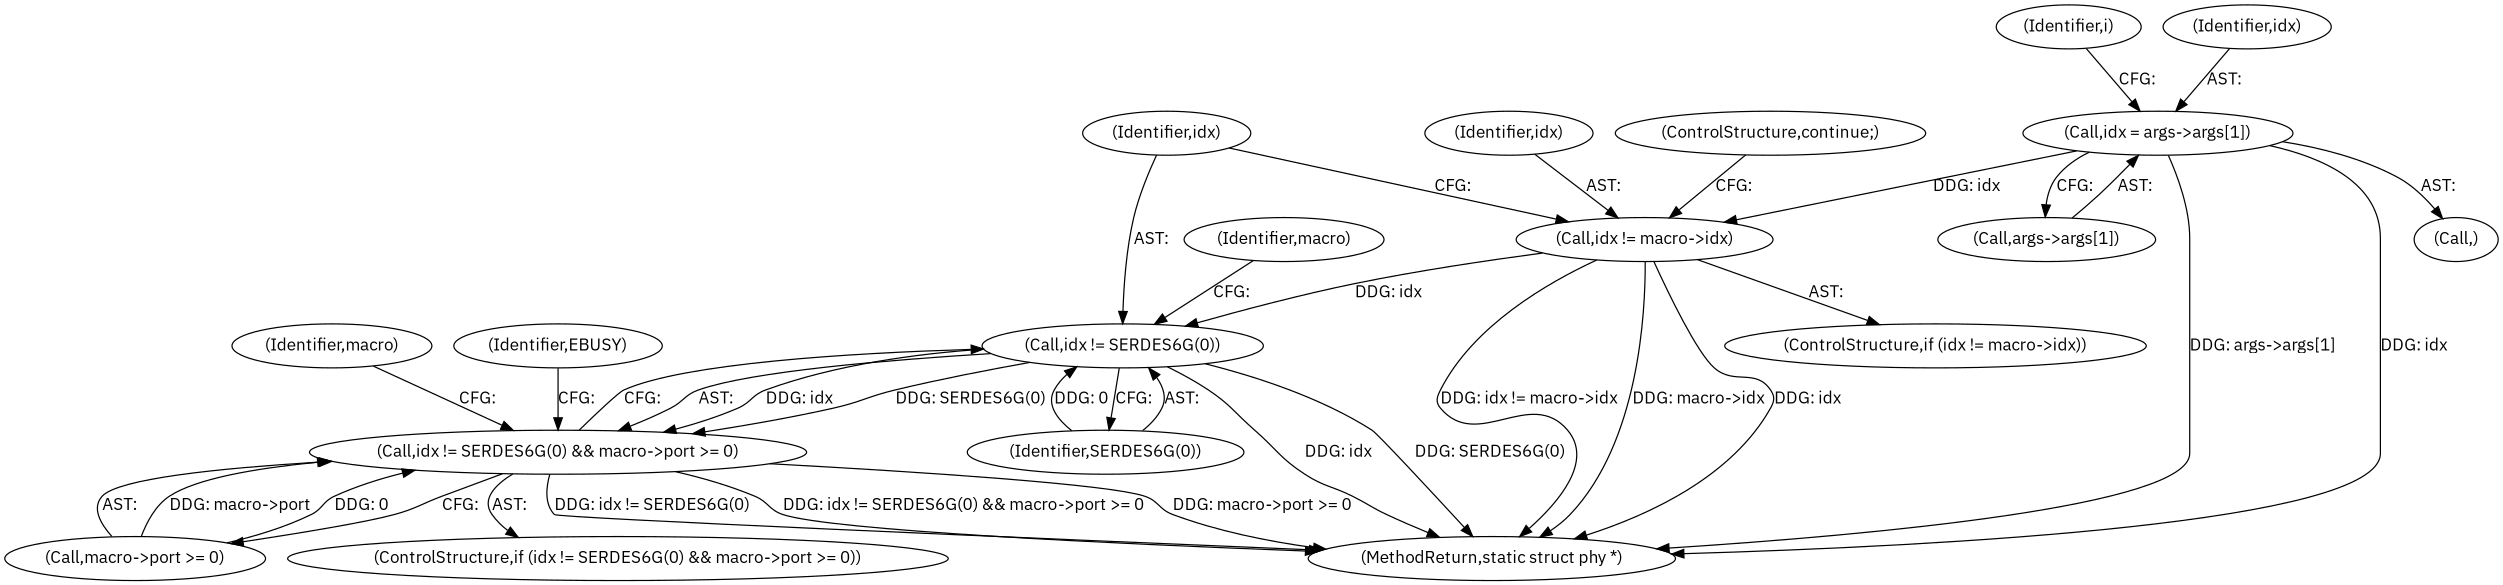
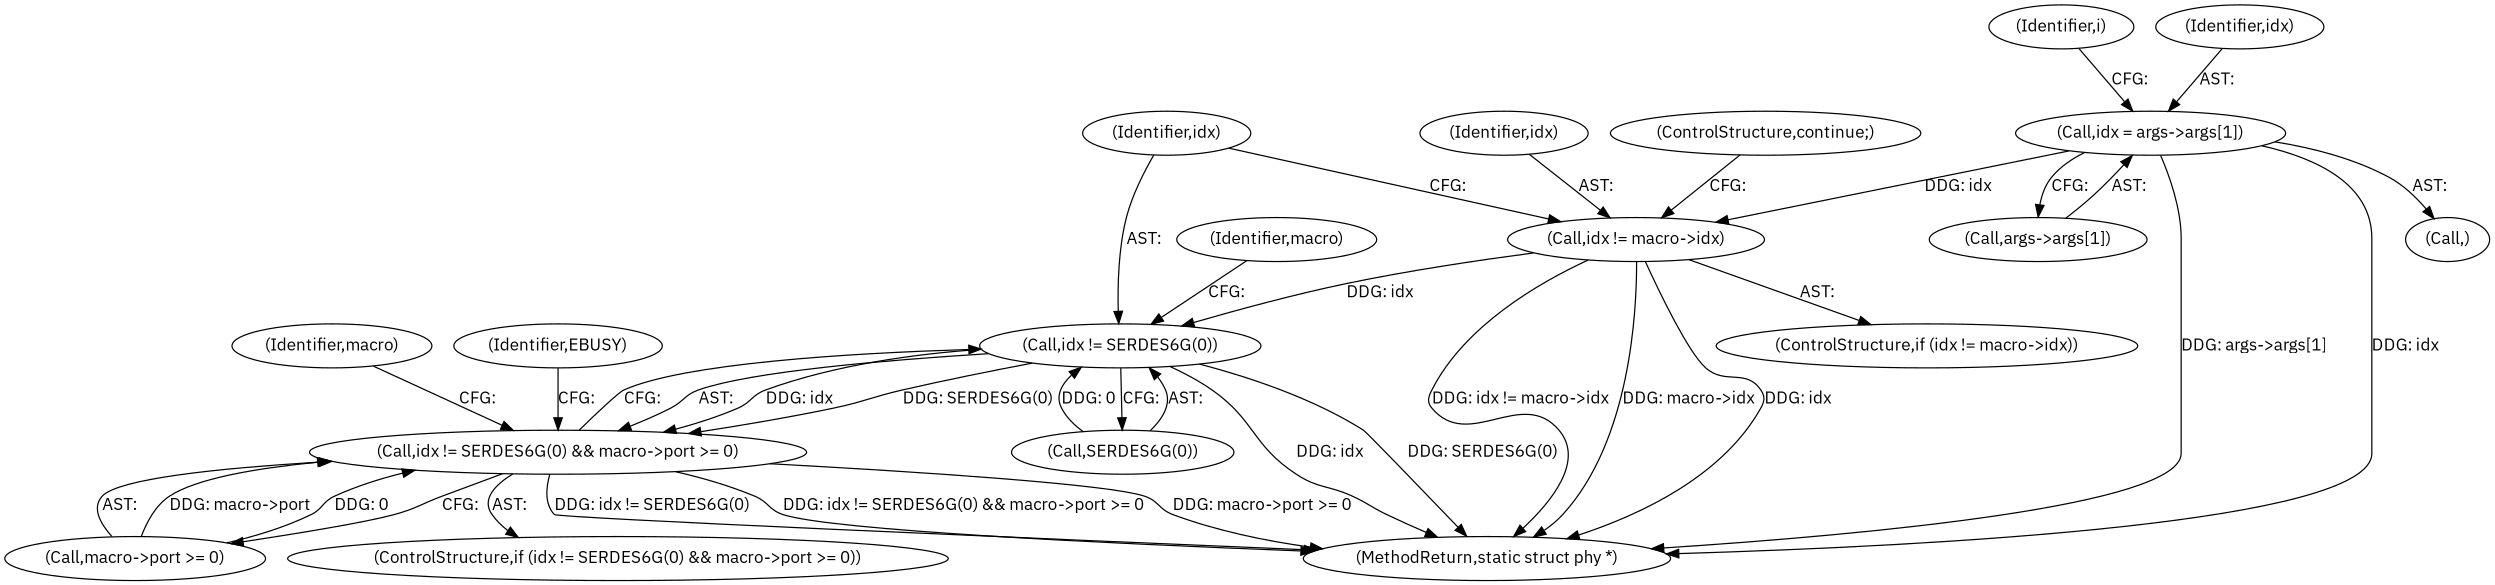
(1106, 452) -> (1123, 452)
